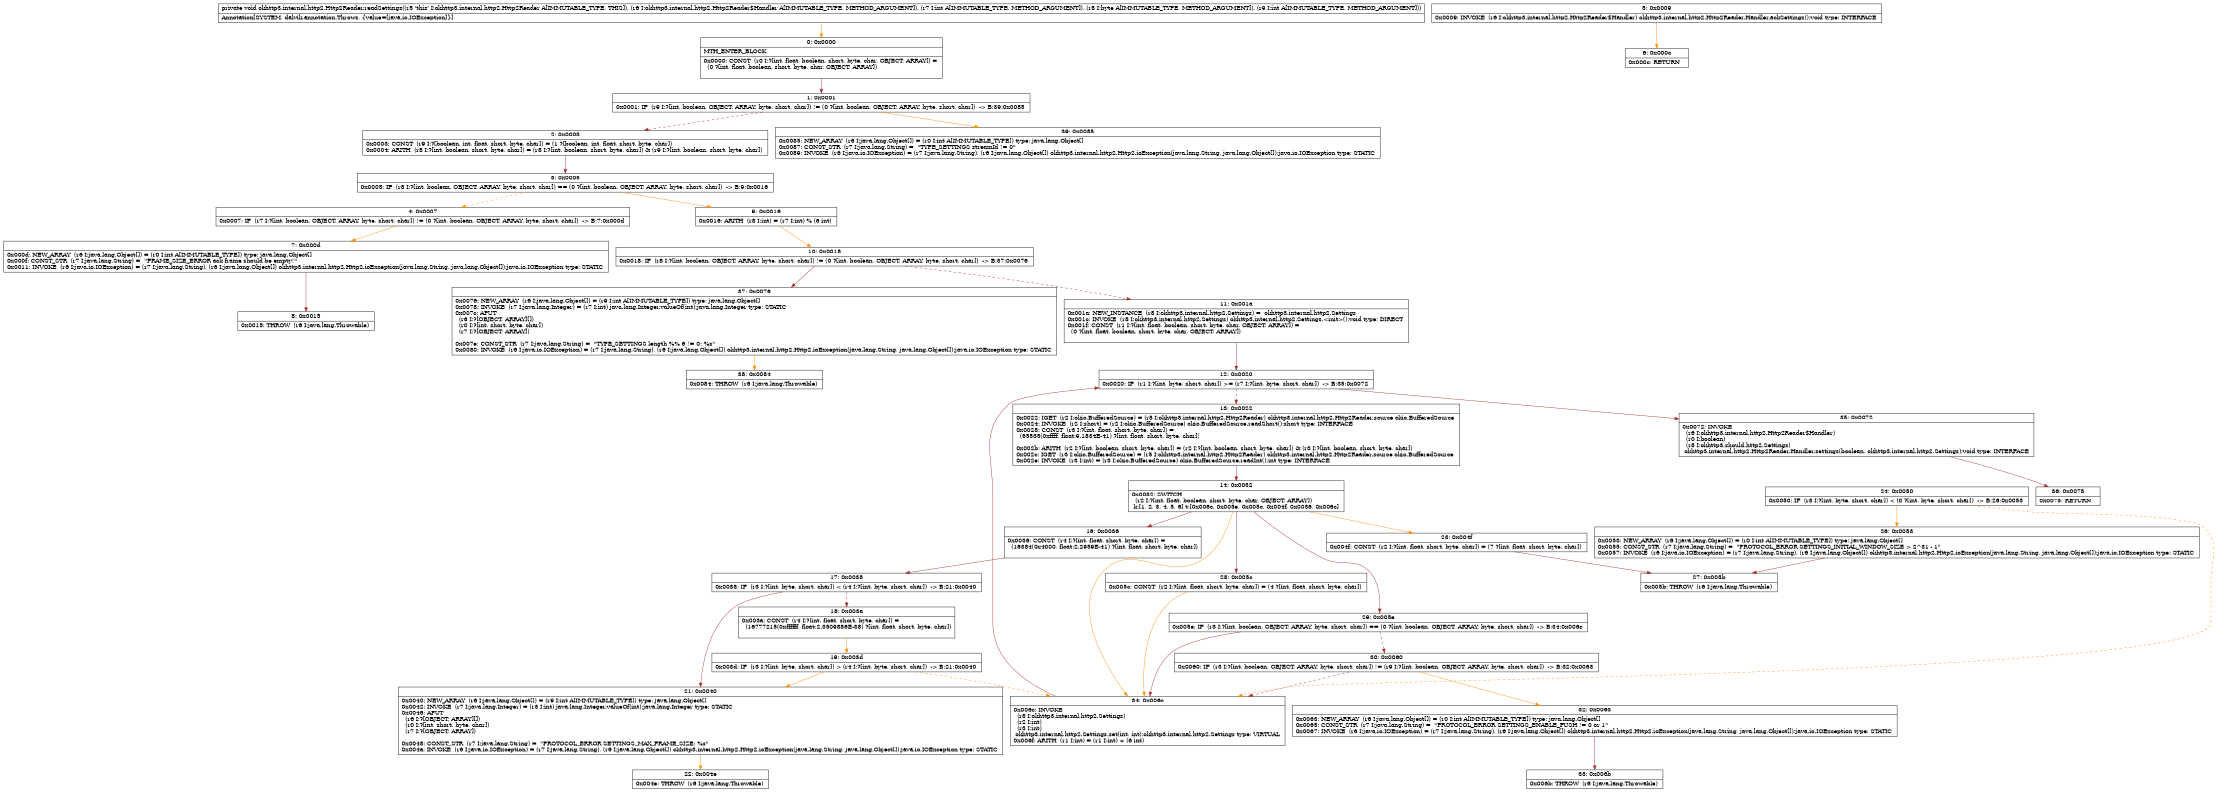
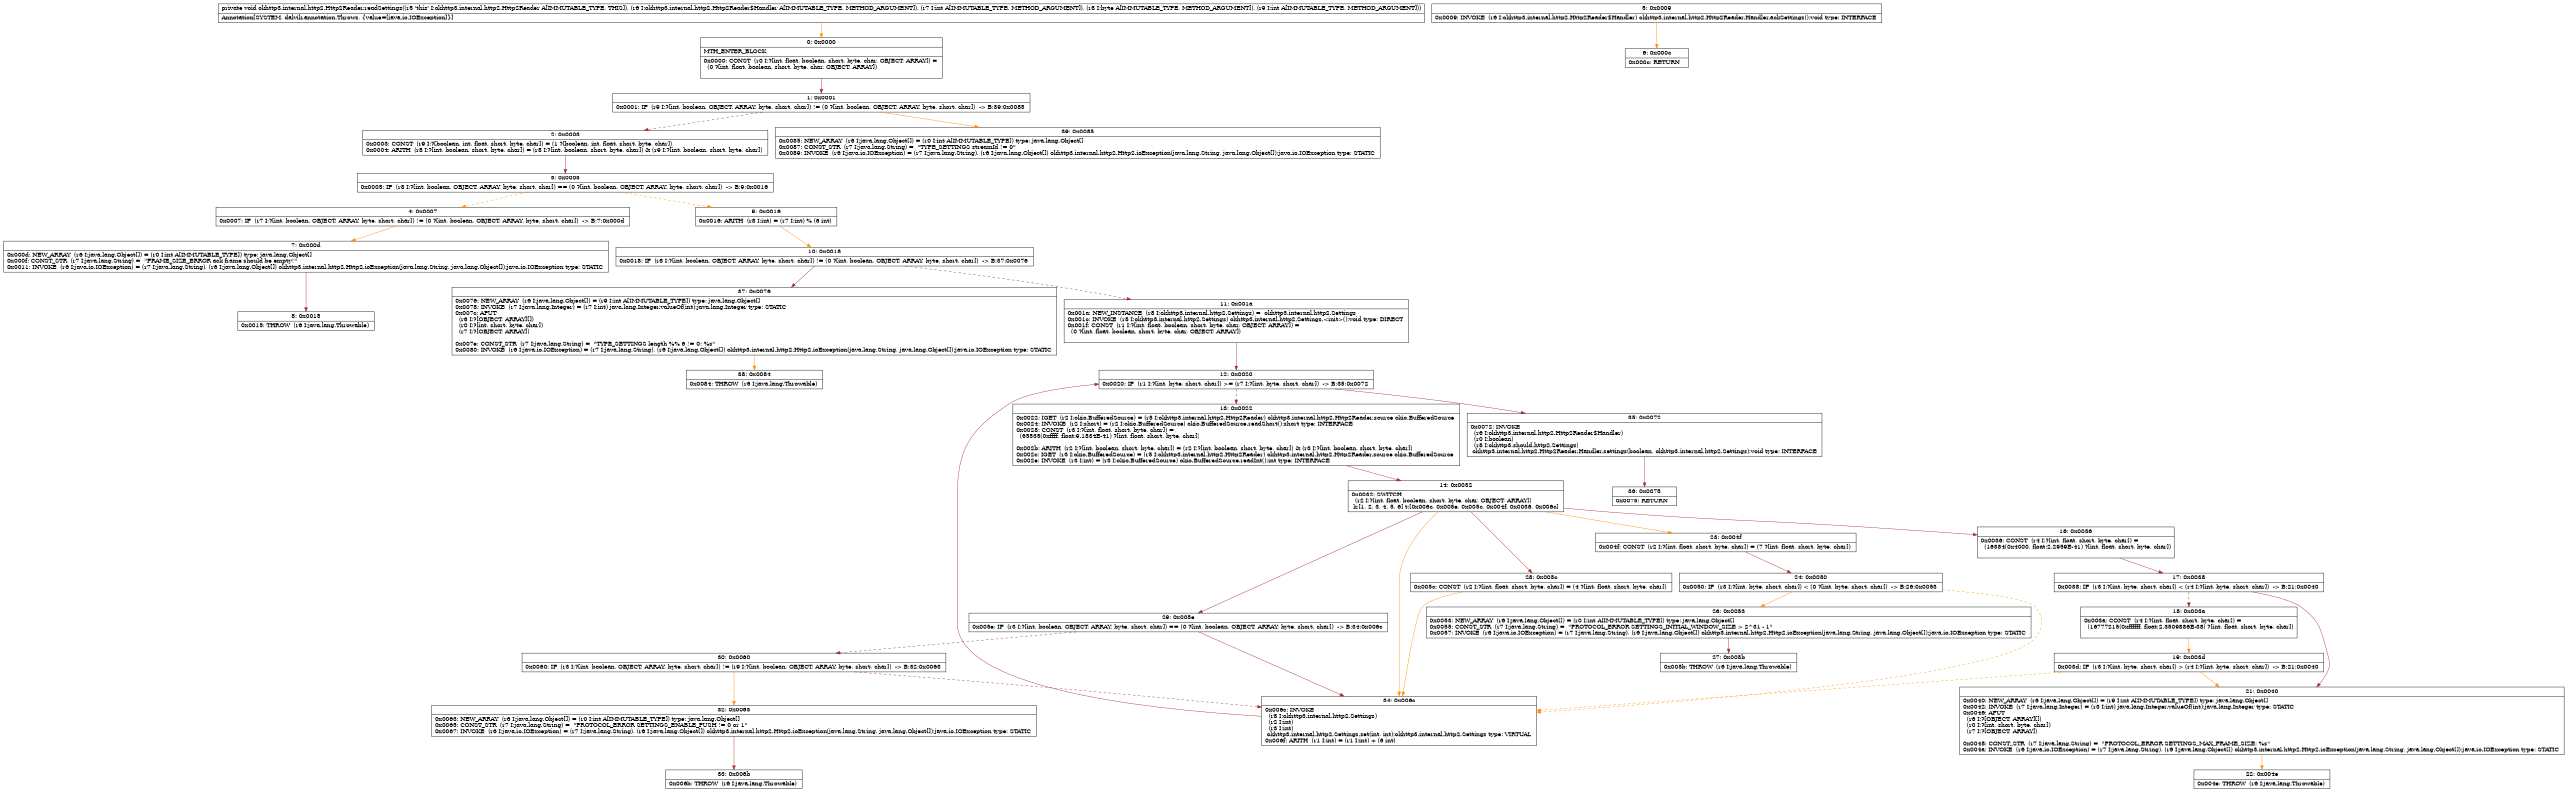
(664, 199) -> (664, 199)
(1581, 562) -> (1766, 562)
